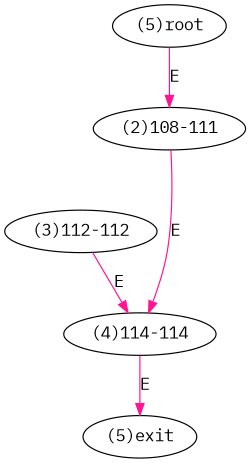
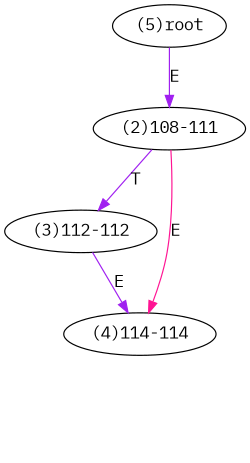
(169, 71) -> (169, 71)
none -> (129, 175)
(107, 277) -> (107, 277)
(140, 437) -> none
